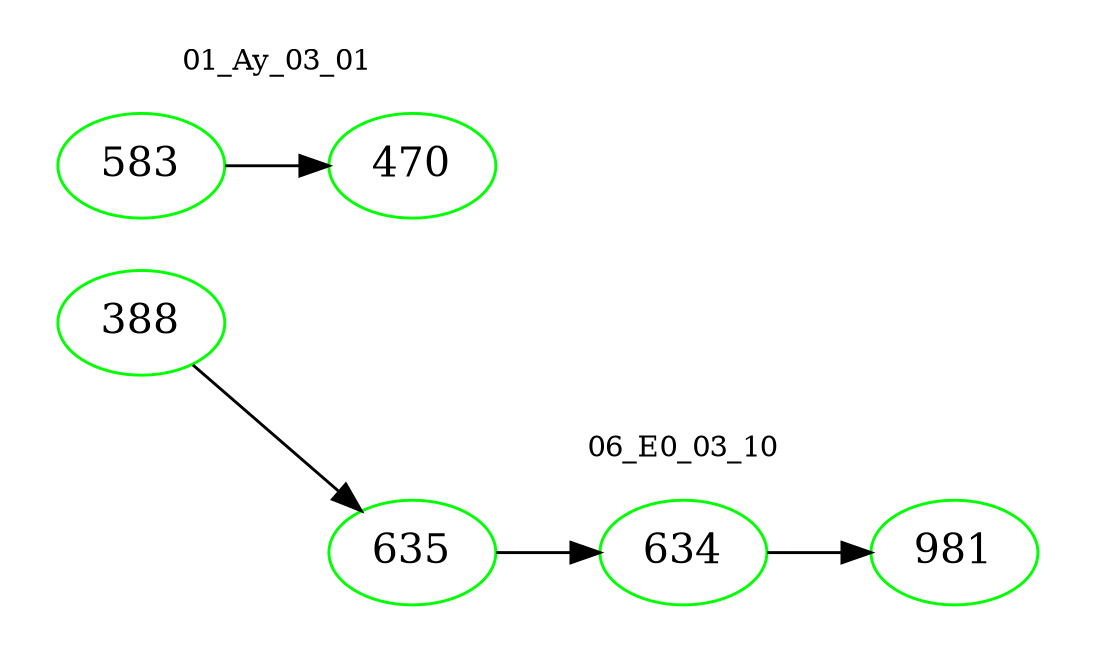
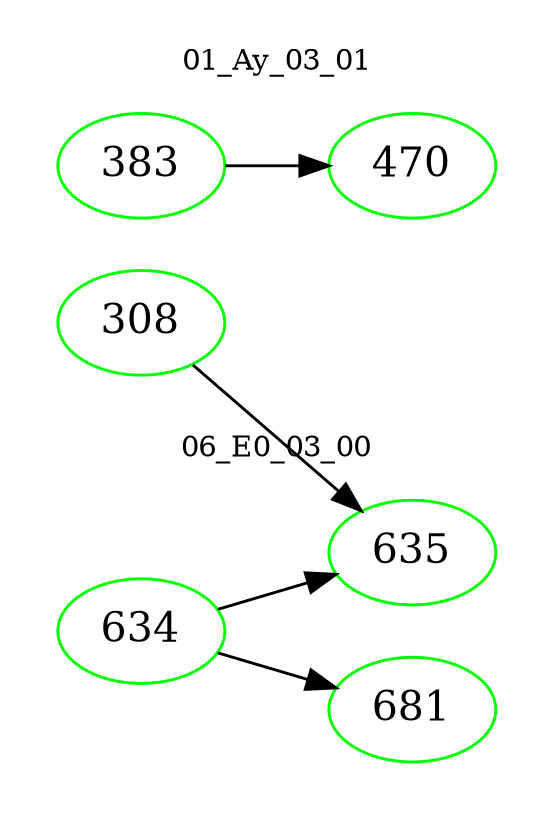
(141, 166) -> (141, 166)
(141, 323) -> (141, 323)
(683, 449) -> (277, 449)
(533, 553) -> (263, 596)
(954, 553) -> (412, 710)
